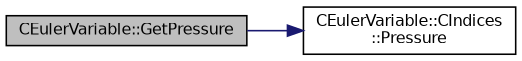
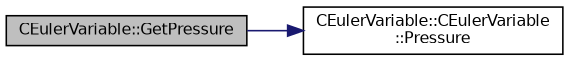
(410, 31) -> (433, 31)
